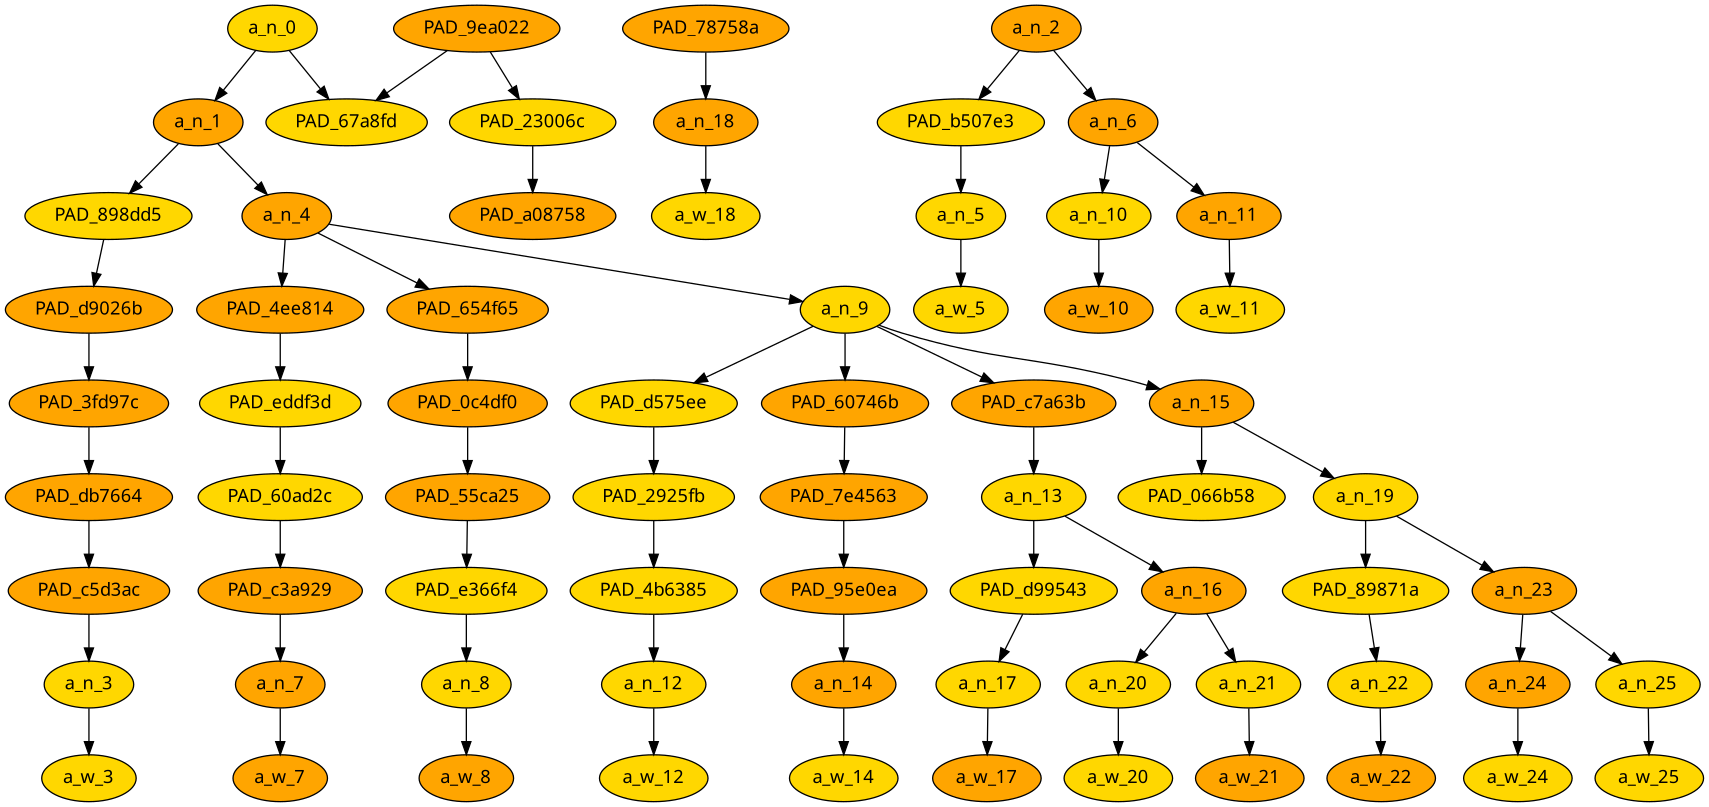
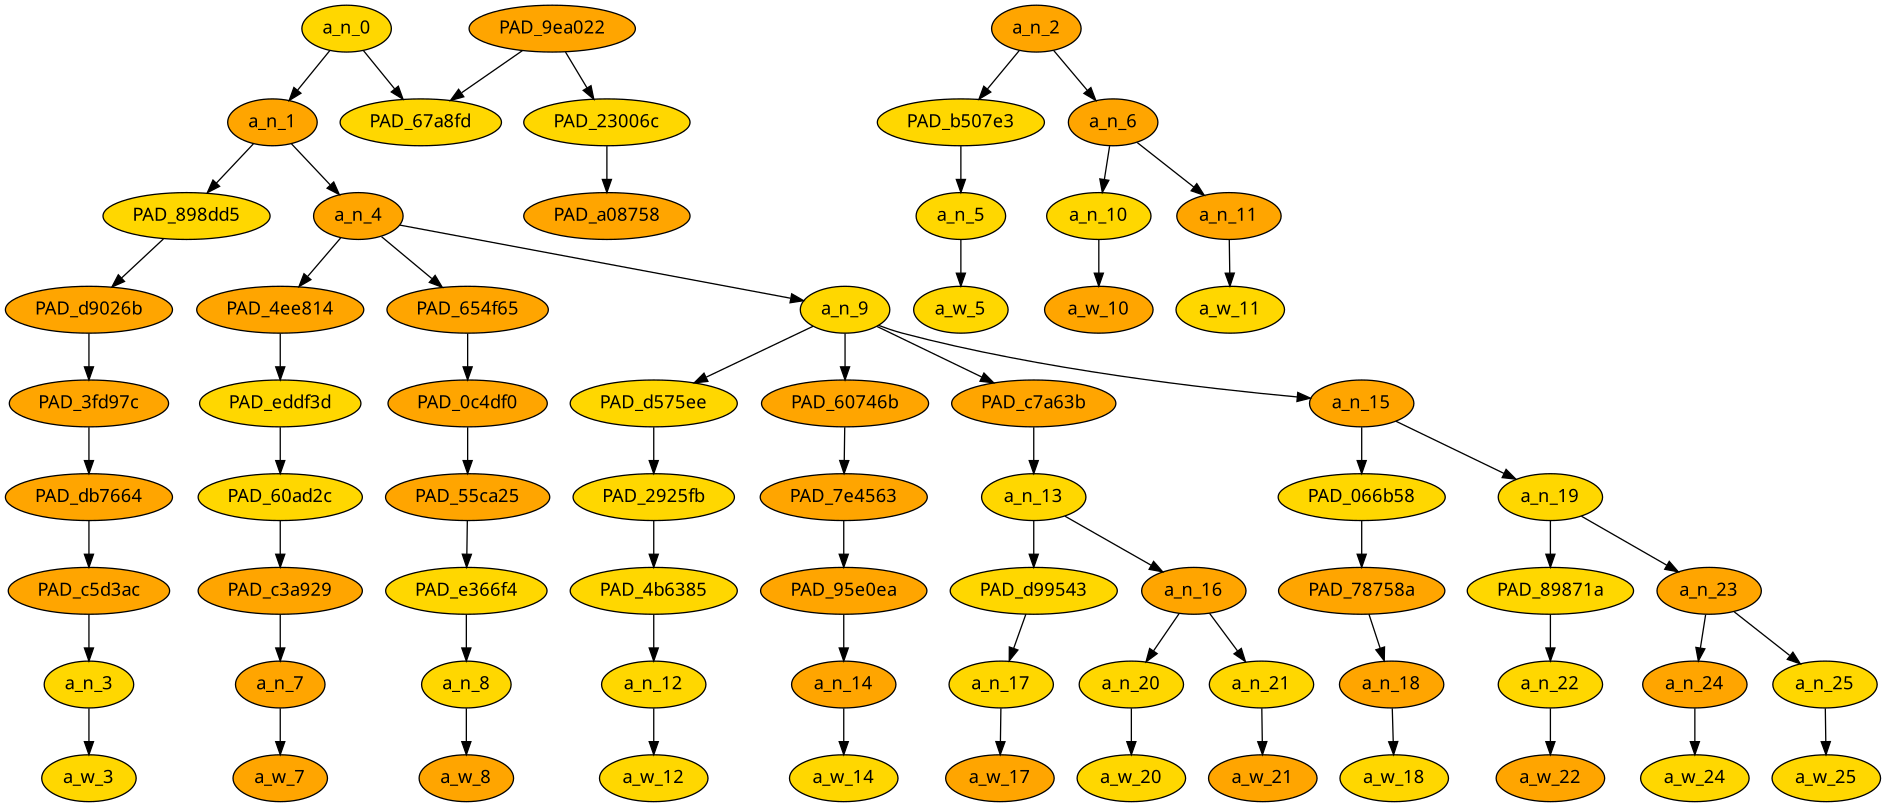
none -> (1362, 538)
